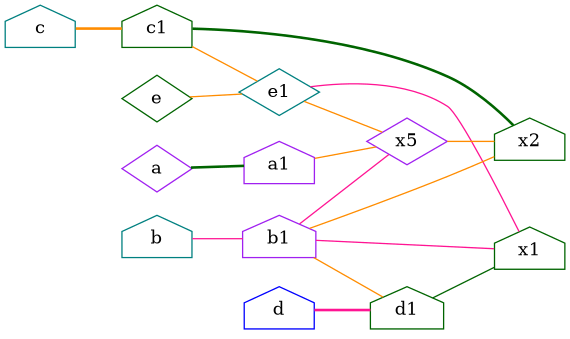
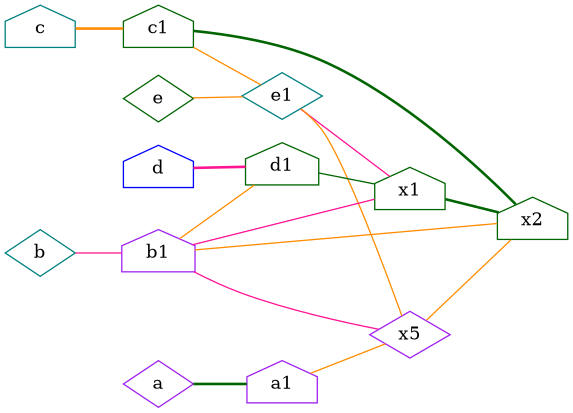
none -> (472, 206)
(157, 239) -> (40, 253)
